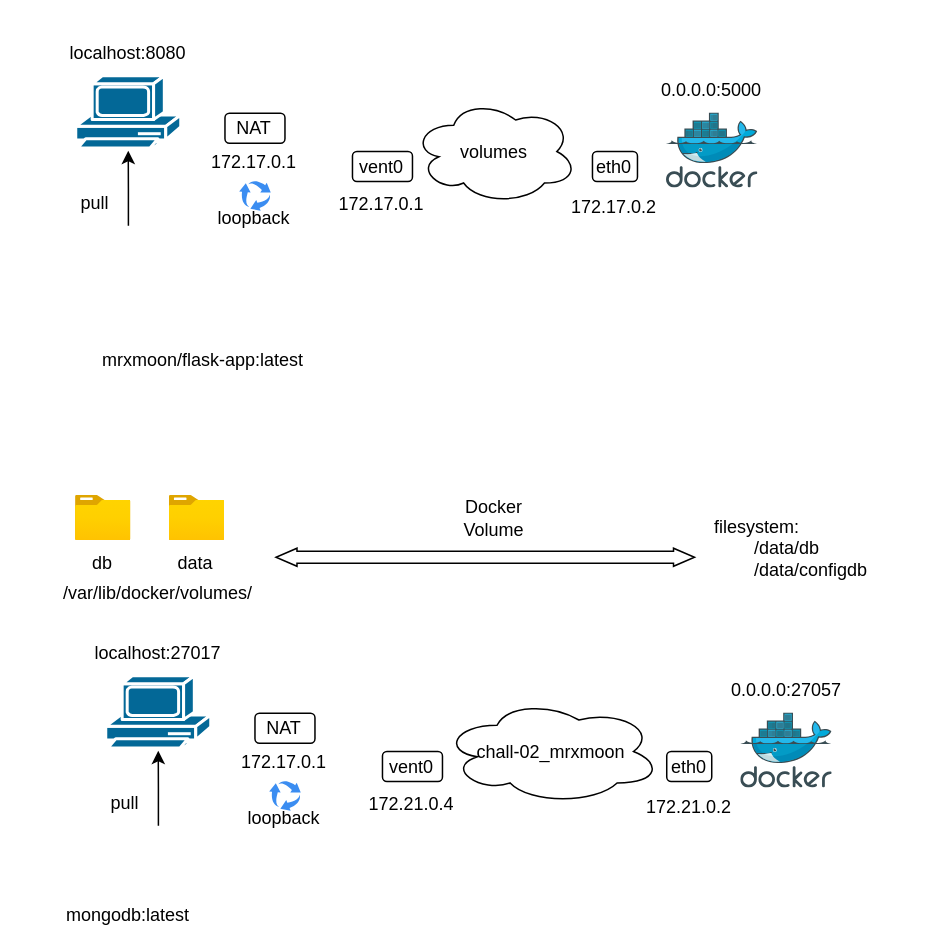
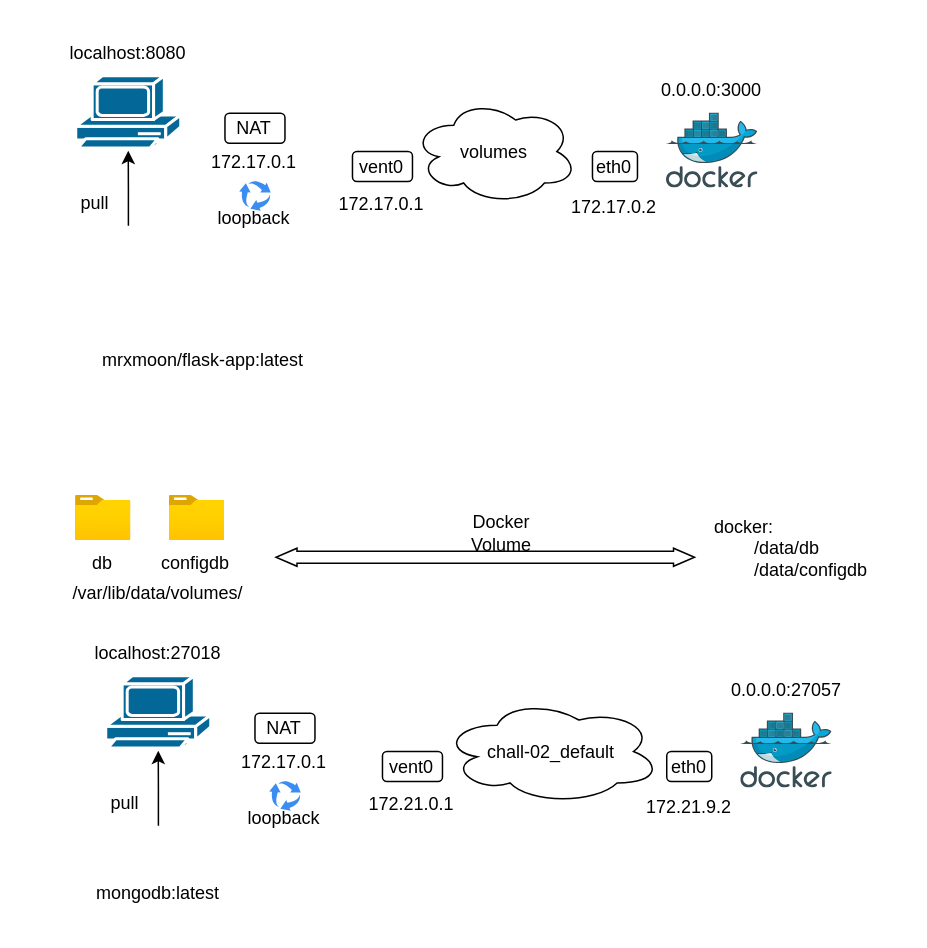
(712, 91) -> (712, 91)
(495, 518) -> (502, 533)
(783, 548) -> (783, 548)
(196, 563) -> (196, 563)
(158, 593) -> (158, 593)
(158, 653) -> (158, 653)
(551, 752) -> (551, 752)
(412, 805) -> (412, 805)
(689, 808) -> (689, 808)
(128, 916) -> (158, 893)
